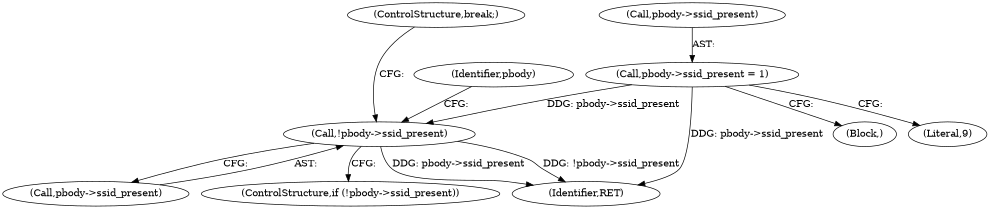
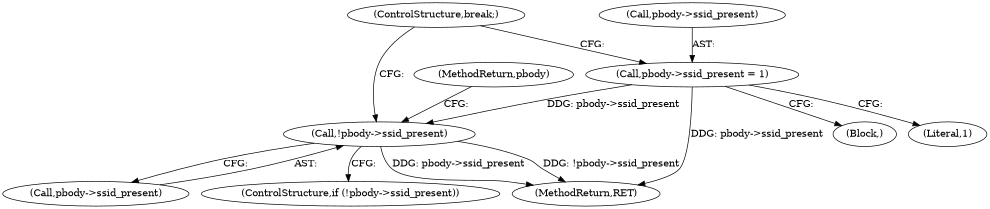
none -> (560, 44)
(494, 75) -> (494, 75)
(948, 134) -> (948, 134)
(586, 194) -> (586, 194)
